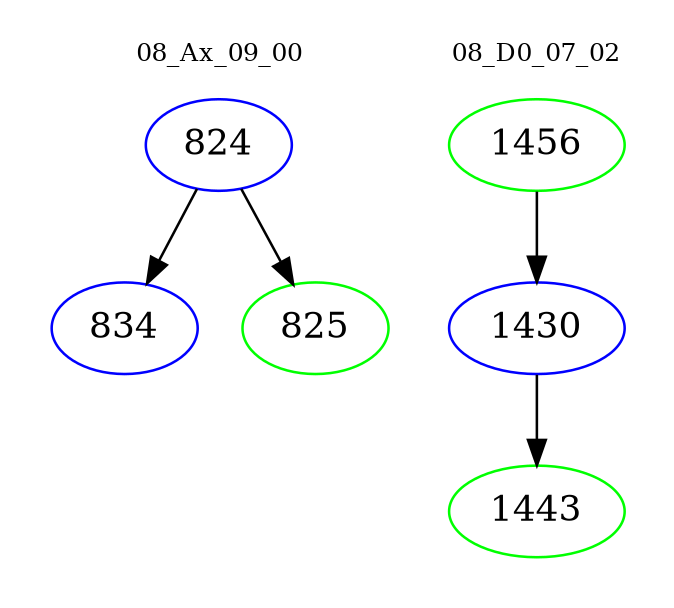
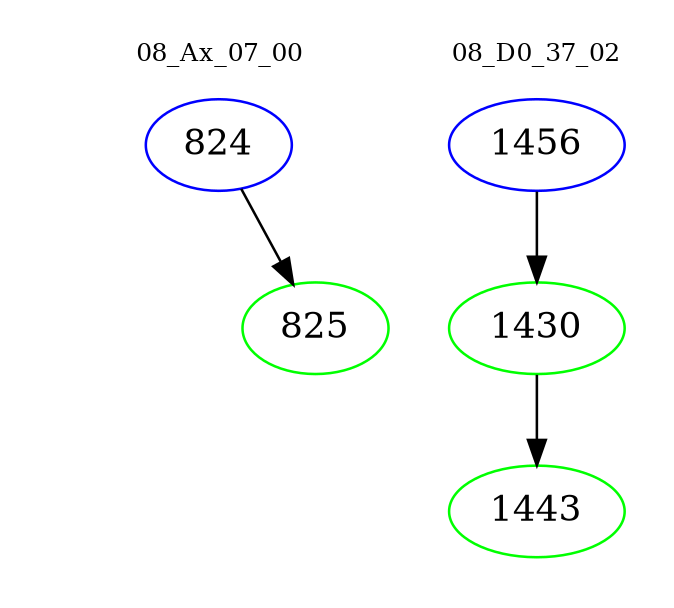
(220, 55) -> (220, 55)
(537, 55) -> (537, 55)
(537, 145) -> (537, 145)
(125, 328) -> none
(537, 328) -> (537, 328)
